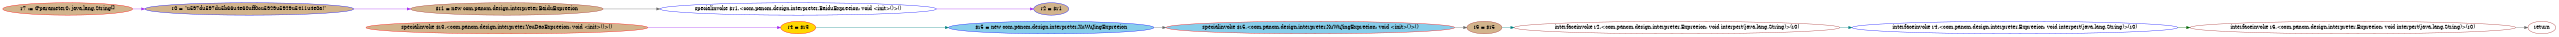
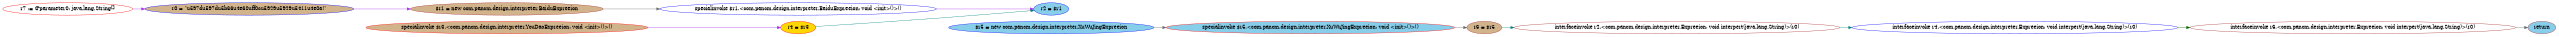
(68, 9) -> (68, 9)
(1051, 9) -> (1051, 9)
(880, 28) -> (923, 19)
(2542, 28) -> (2542, 28)
